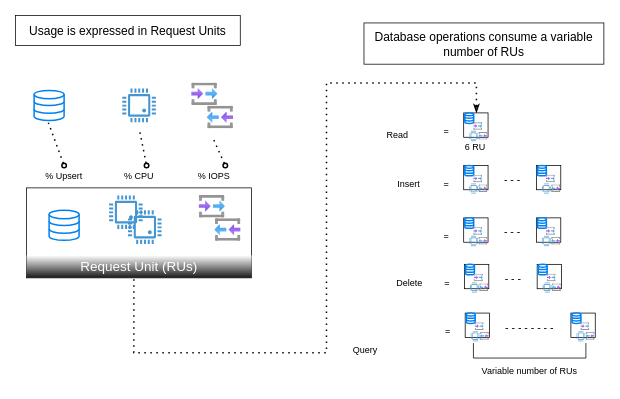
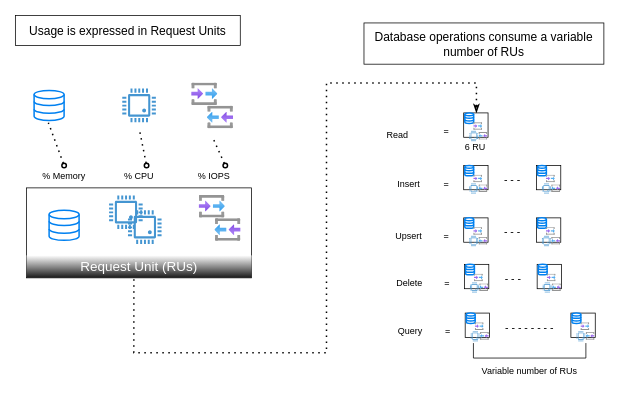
(64, 177) -> (64, 177)
none -> (409, 237)
(366, 351) -> (411, 332)
